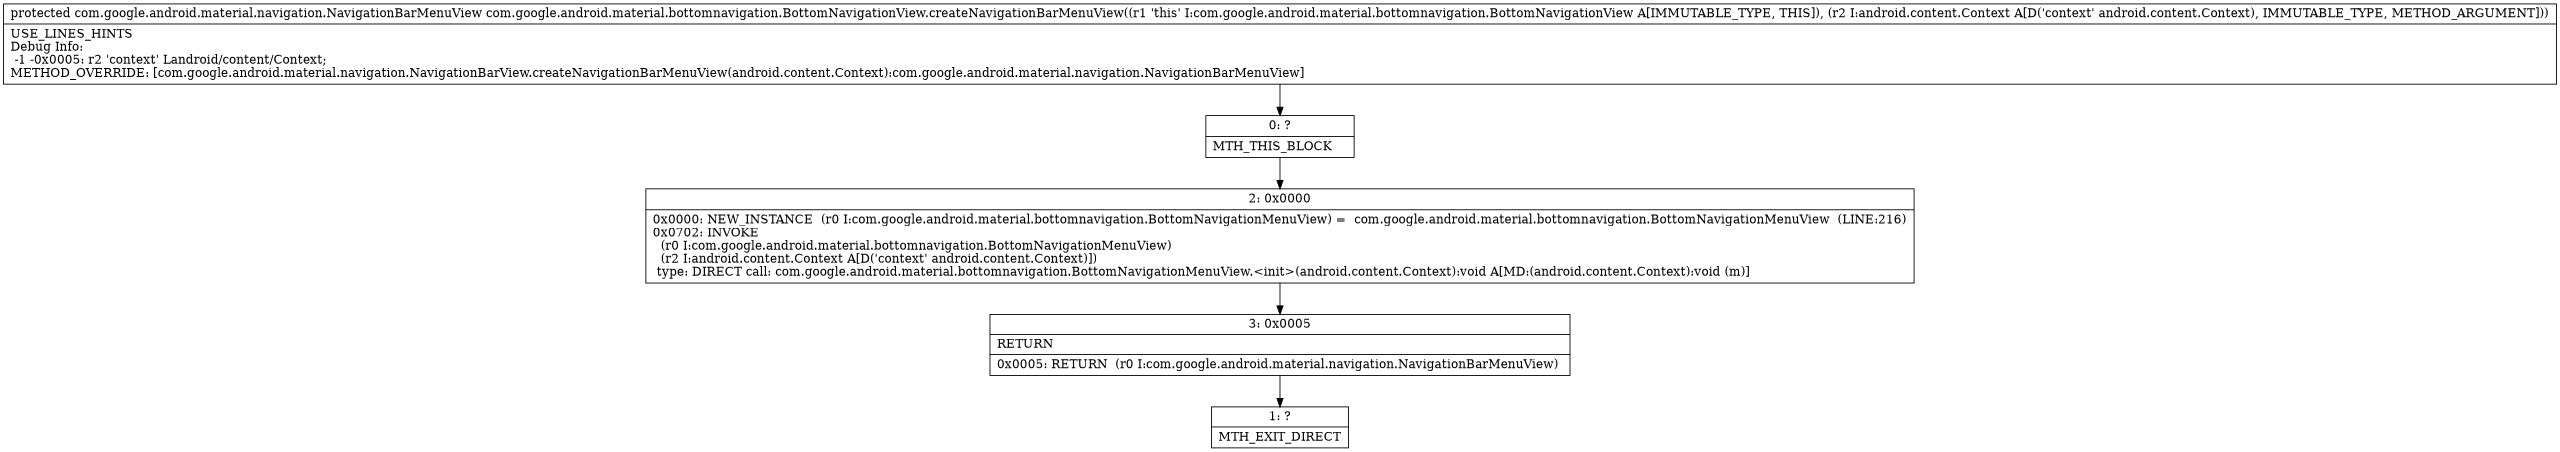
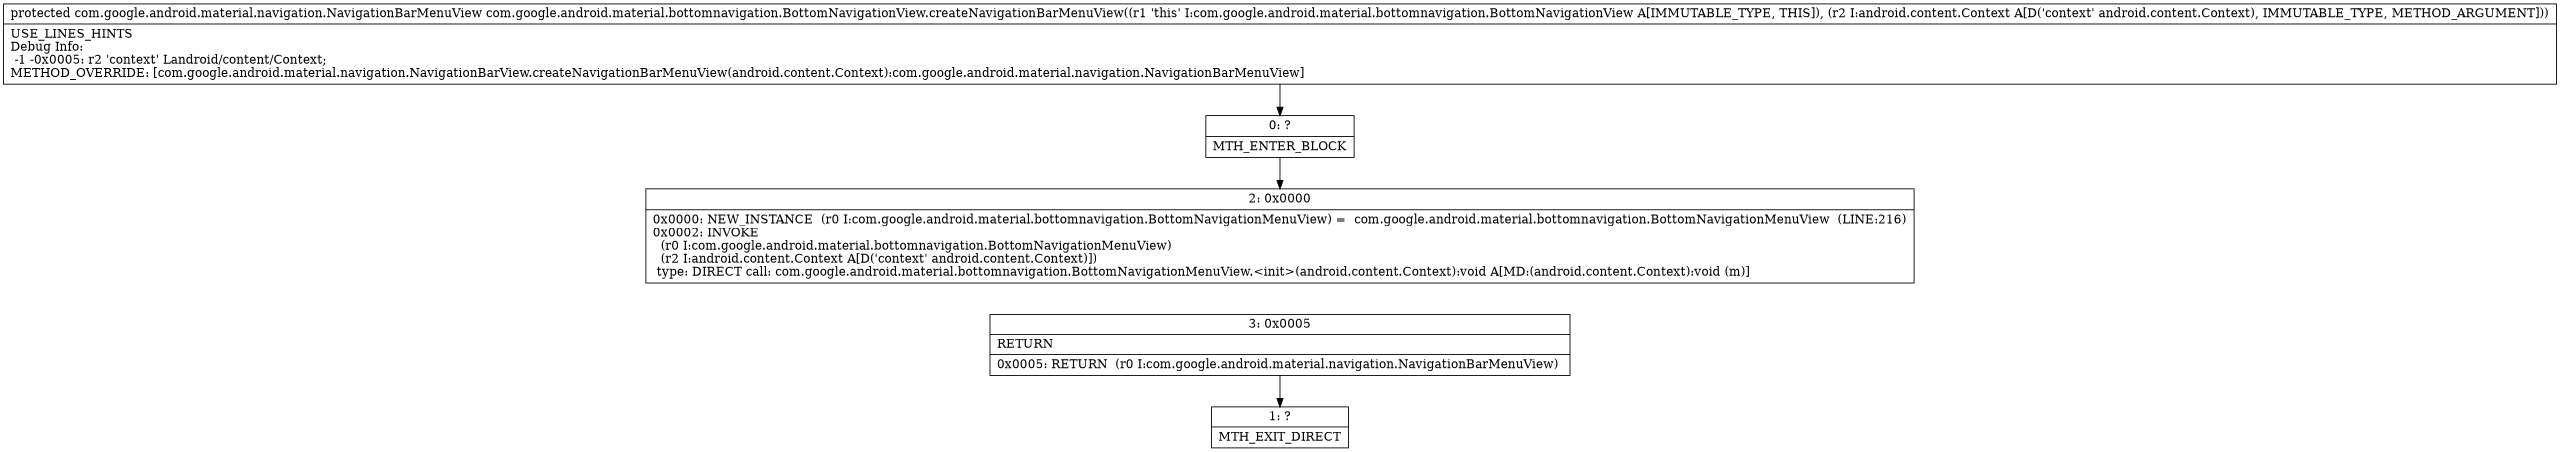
(1273, 147) -> (1280, 147)
(710, 233) -> (710, 233)
(1280, 294) -> none
